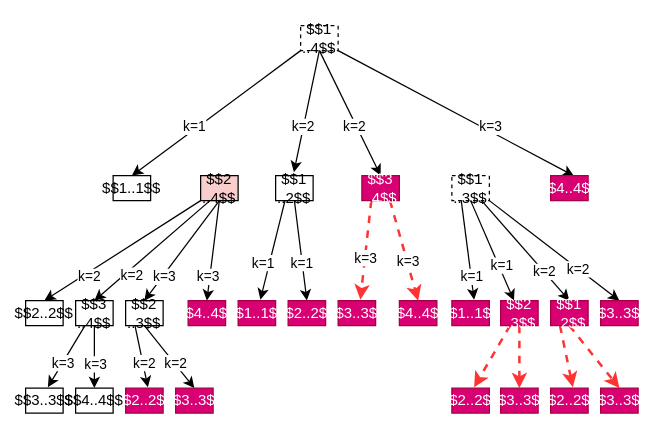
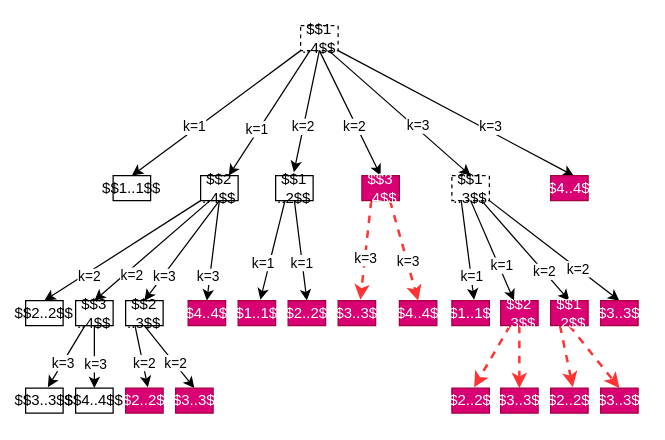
none -> (272, 109)
none -> (397, 111)
(219, 188) -> (219, 188)
